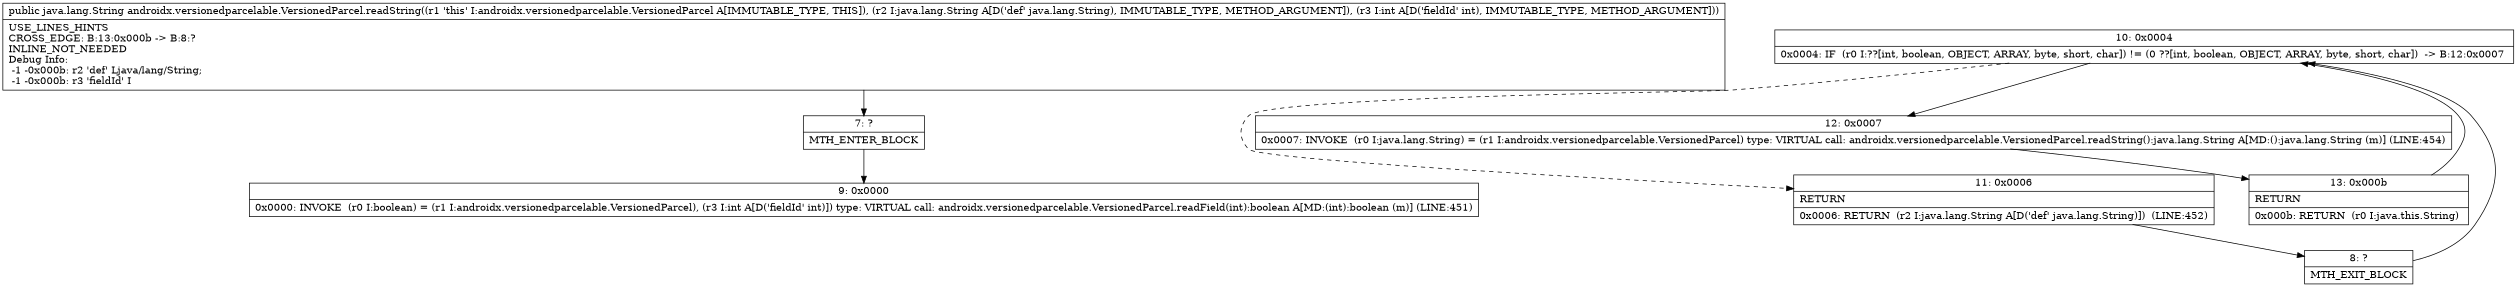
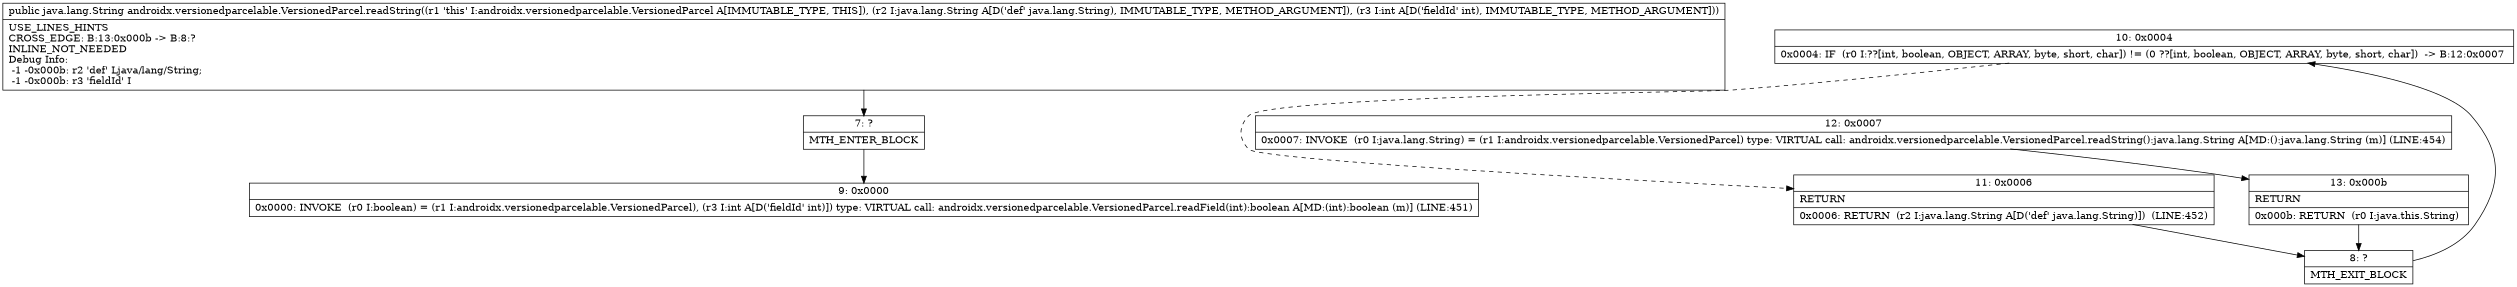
(2002, 89) -> none
(2427, 95) -> (2359, 234)
